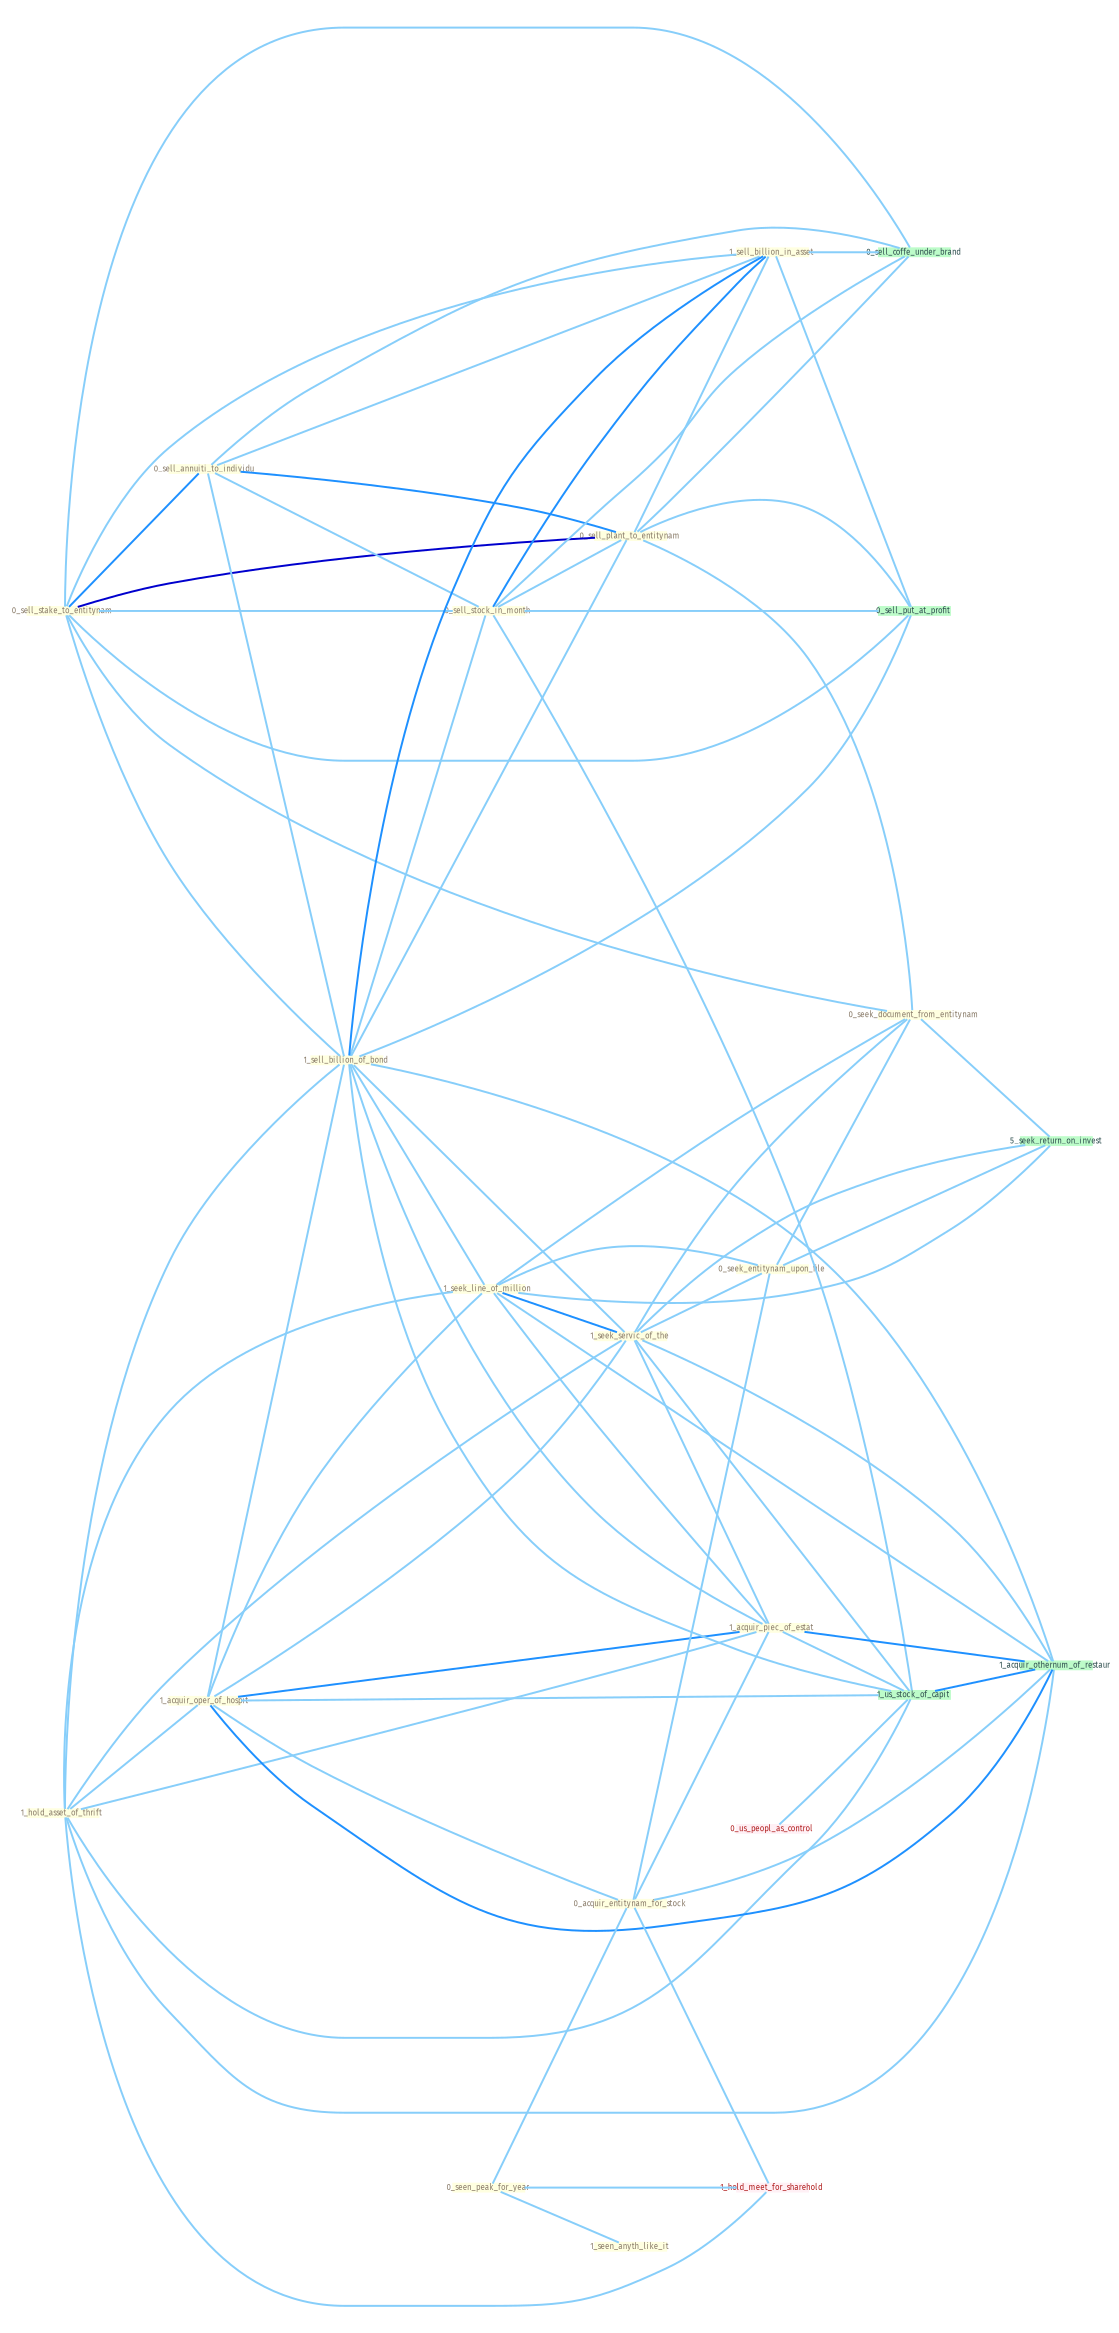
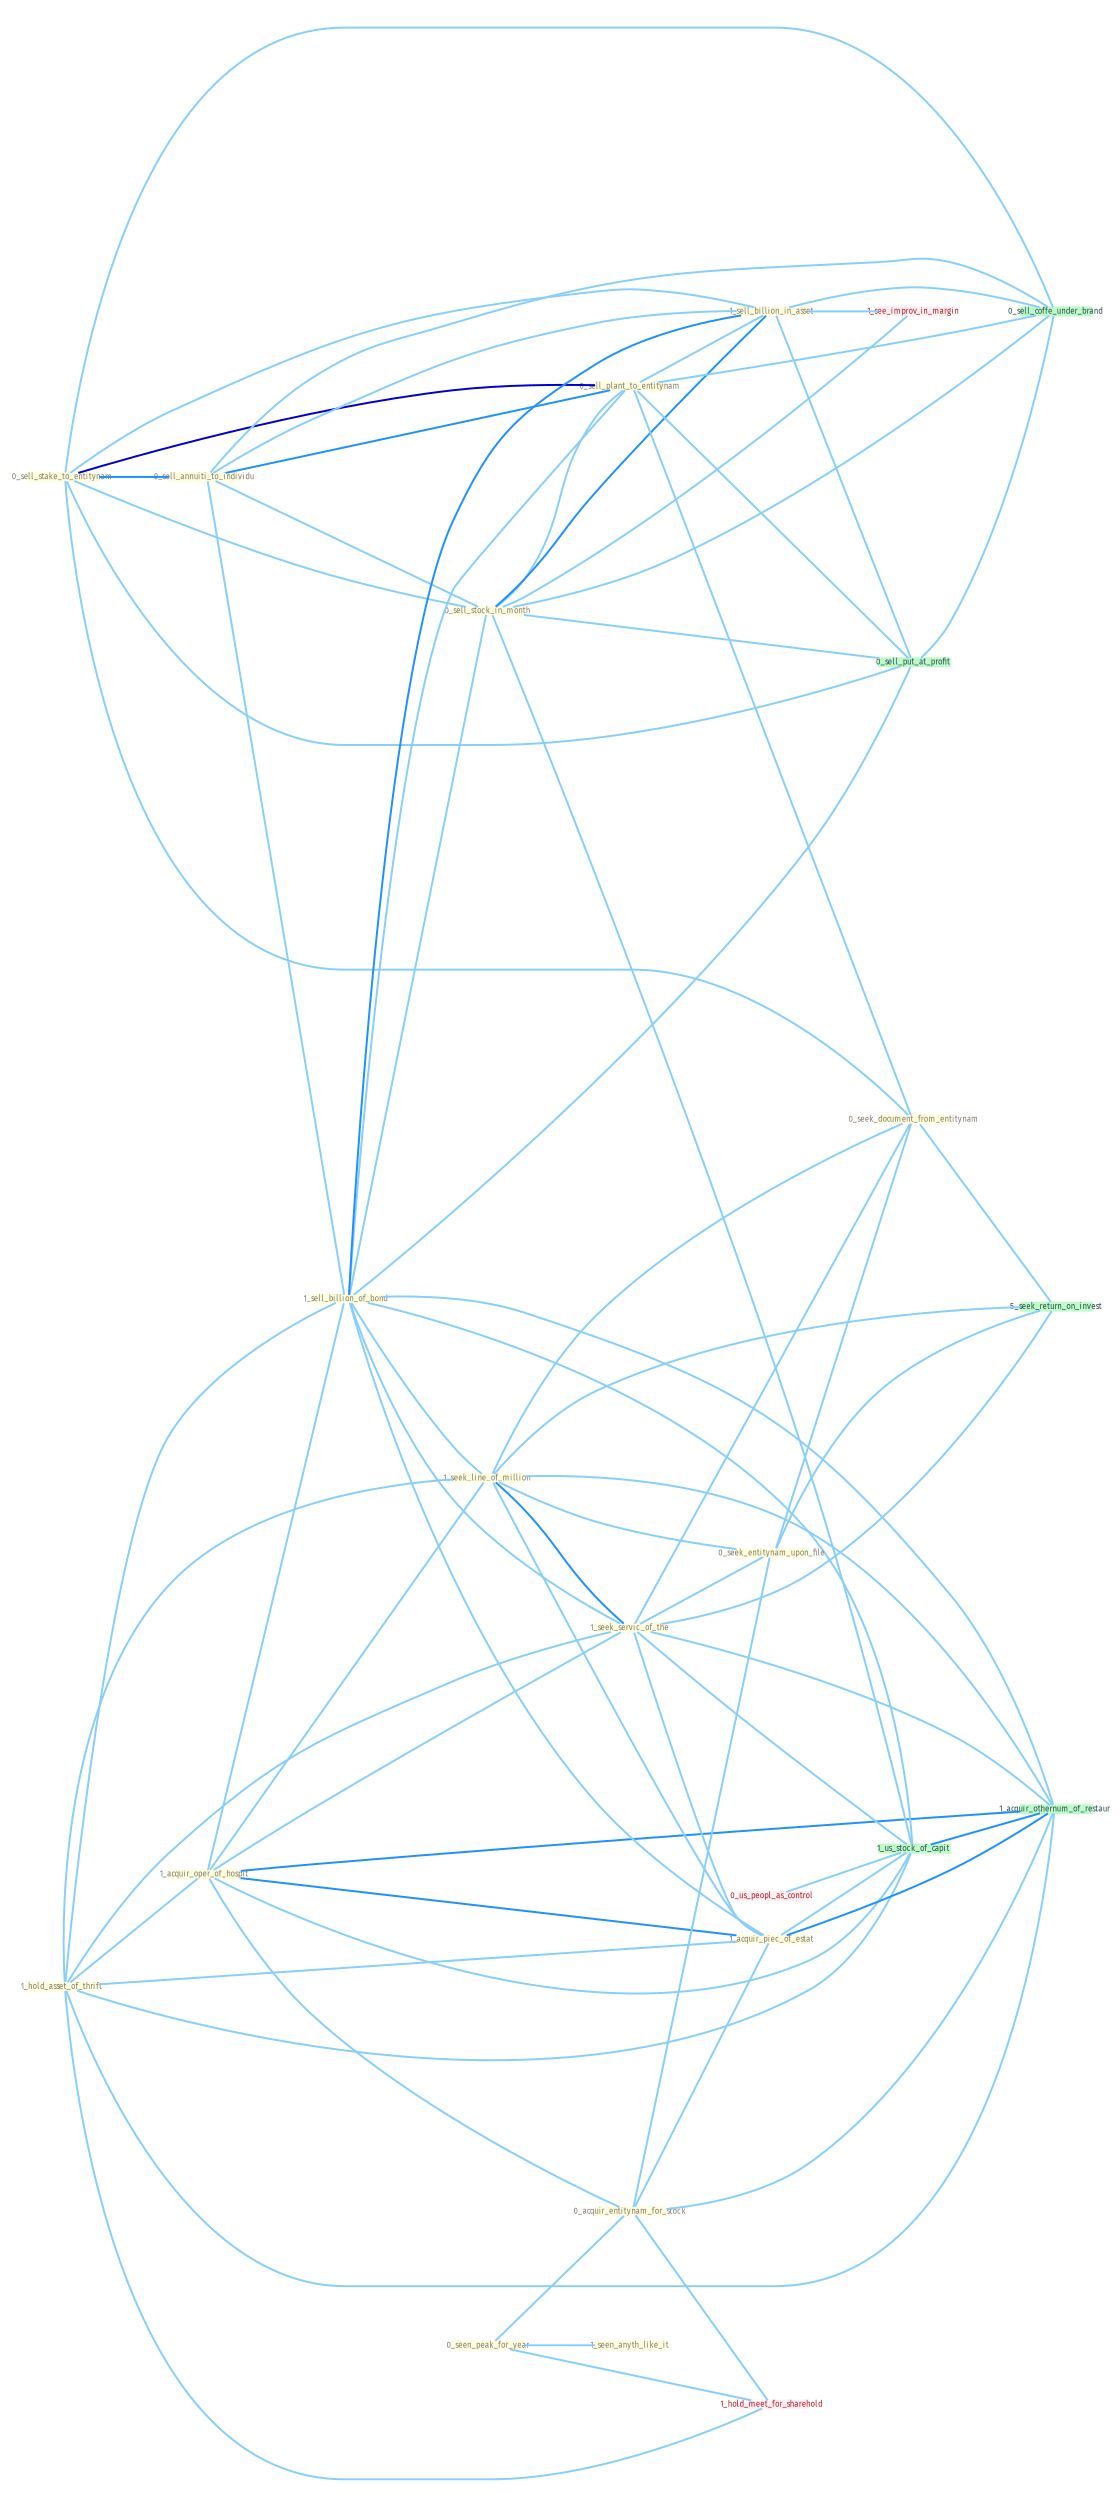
none -> (914, 311)
none -> (1006, 495)
(167, 858) -> none
